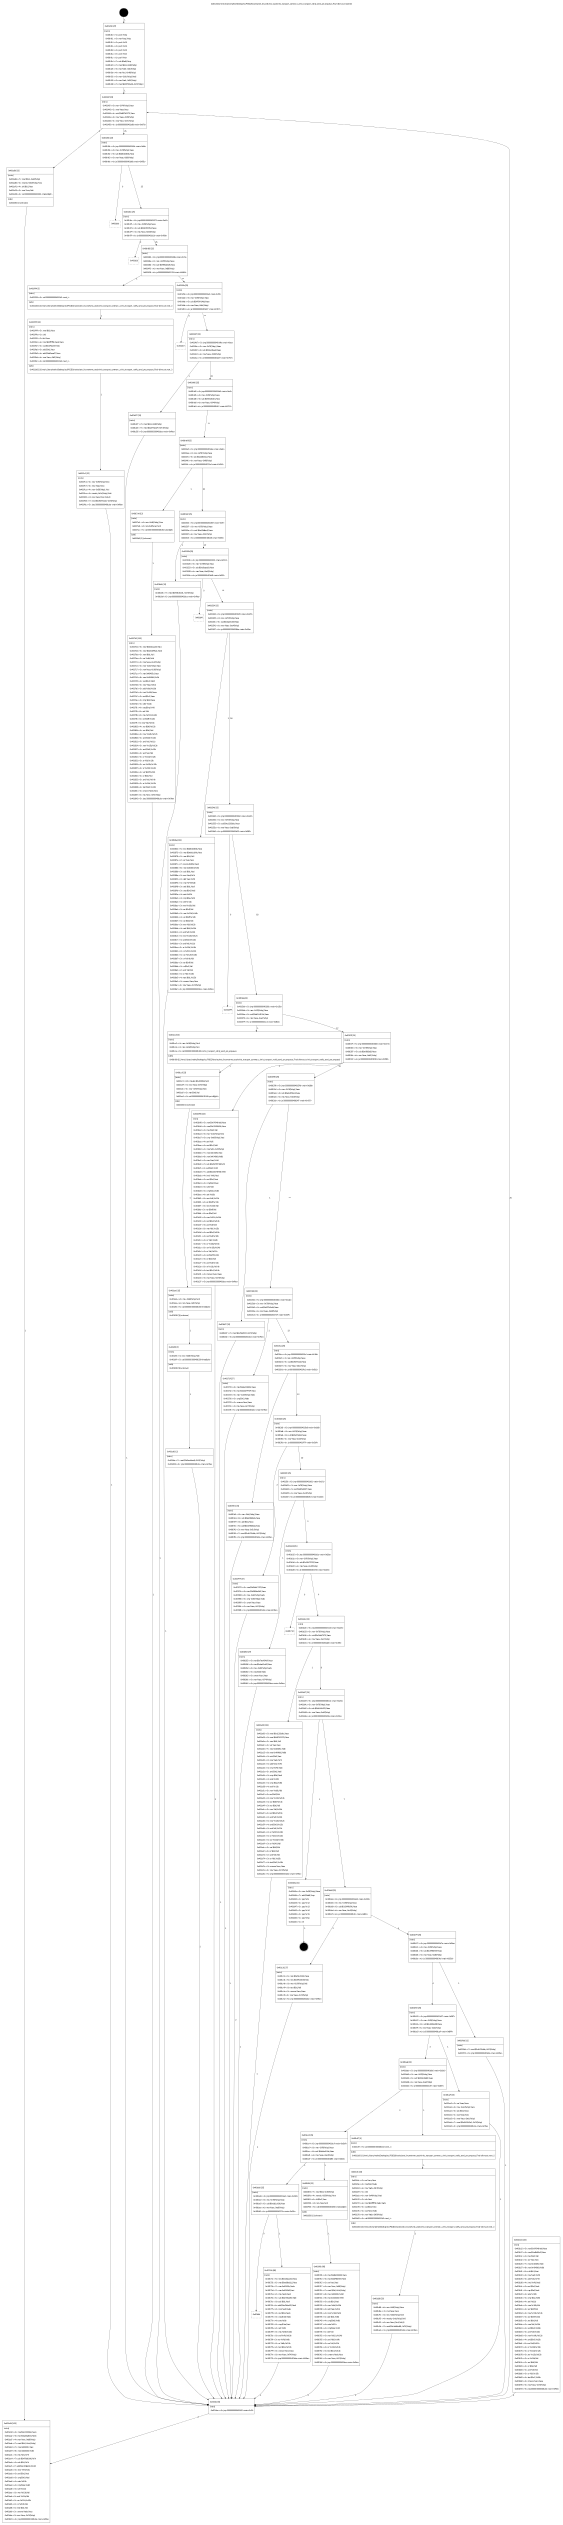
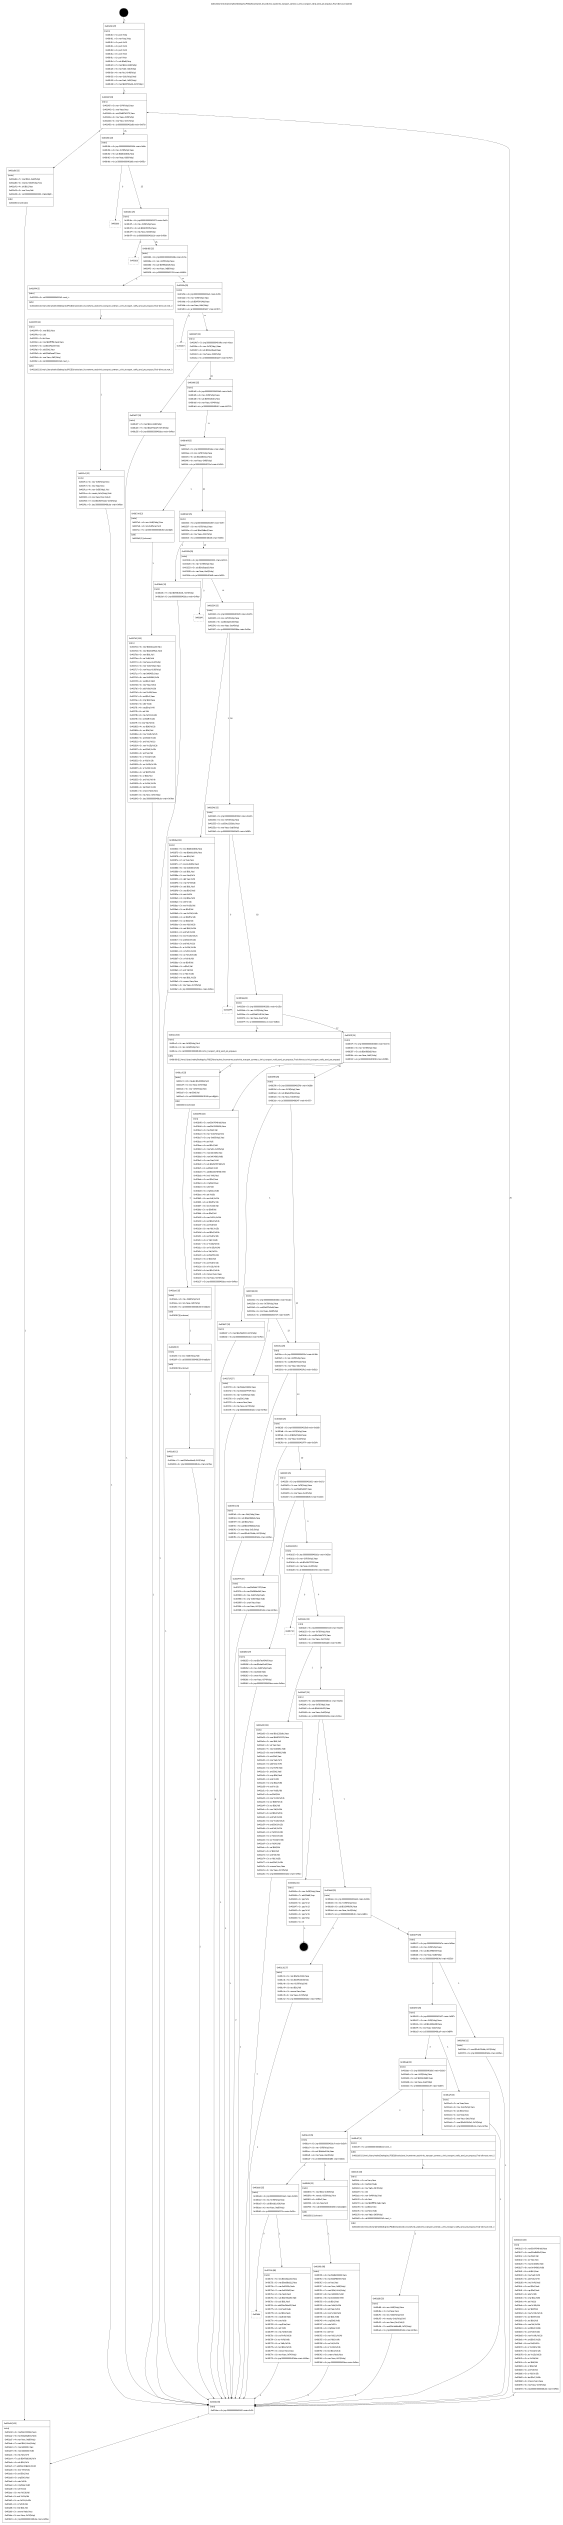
(280, 1195) -> (294, 1223)
